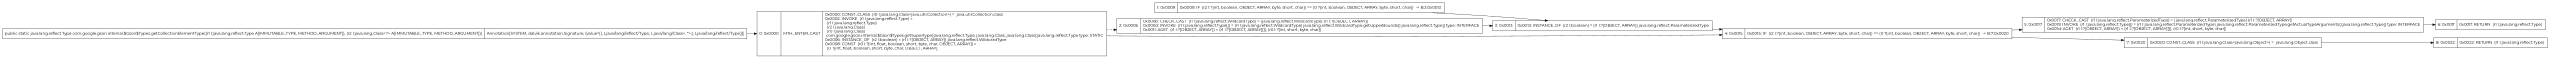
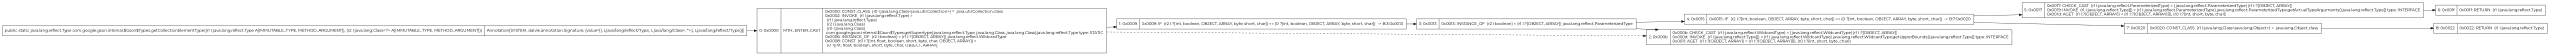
(1486, 26) -> (1646, 29)
(1413, 36) -> (1110, 27)
